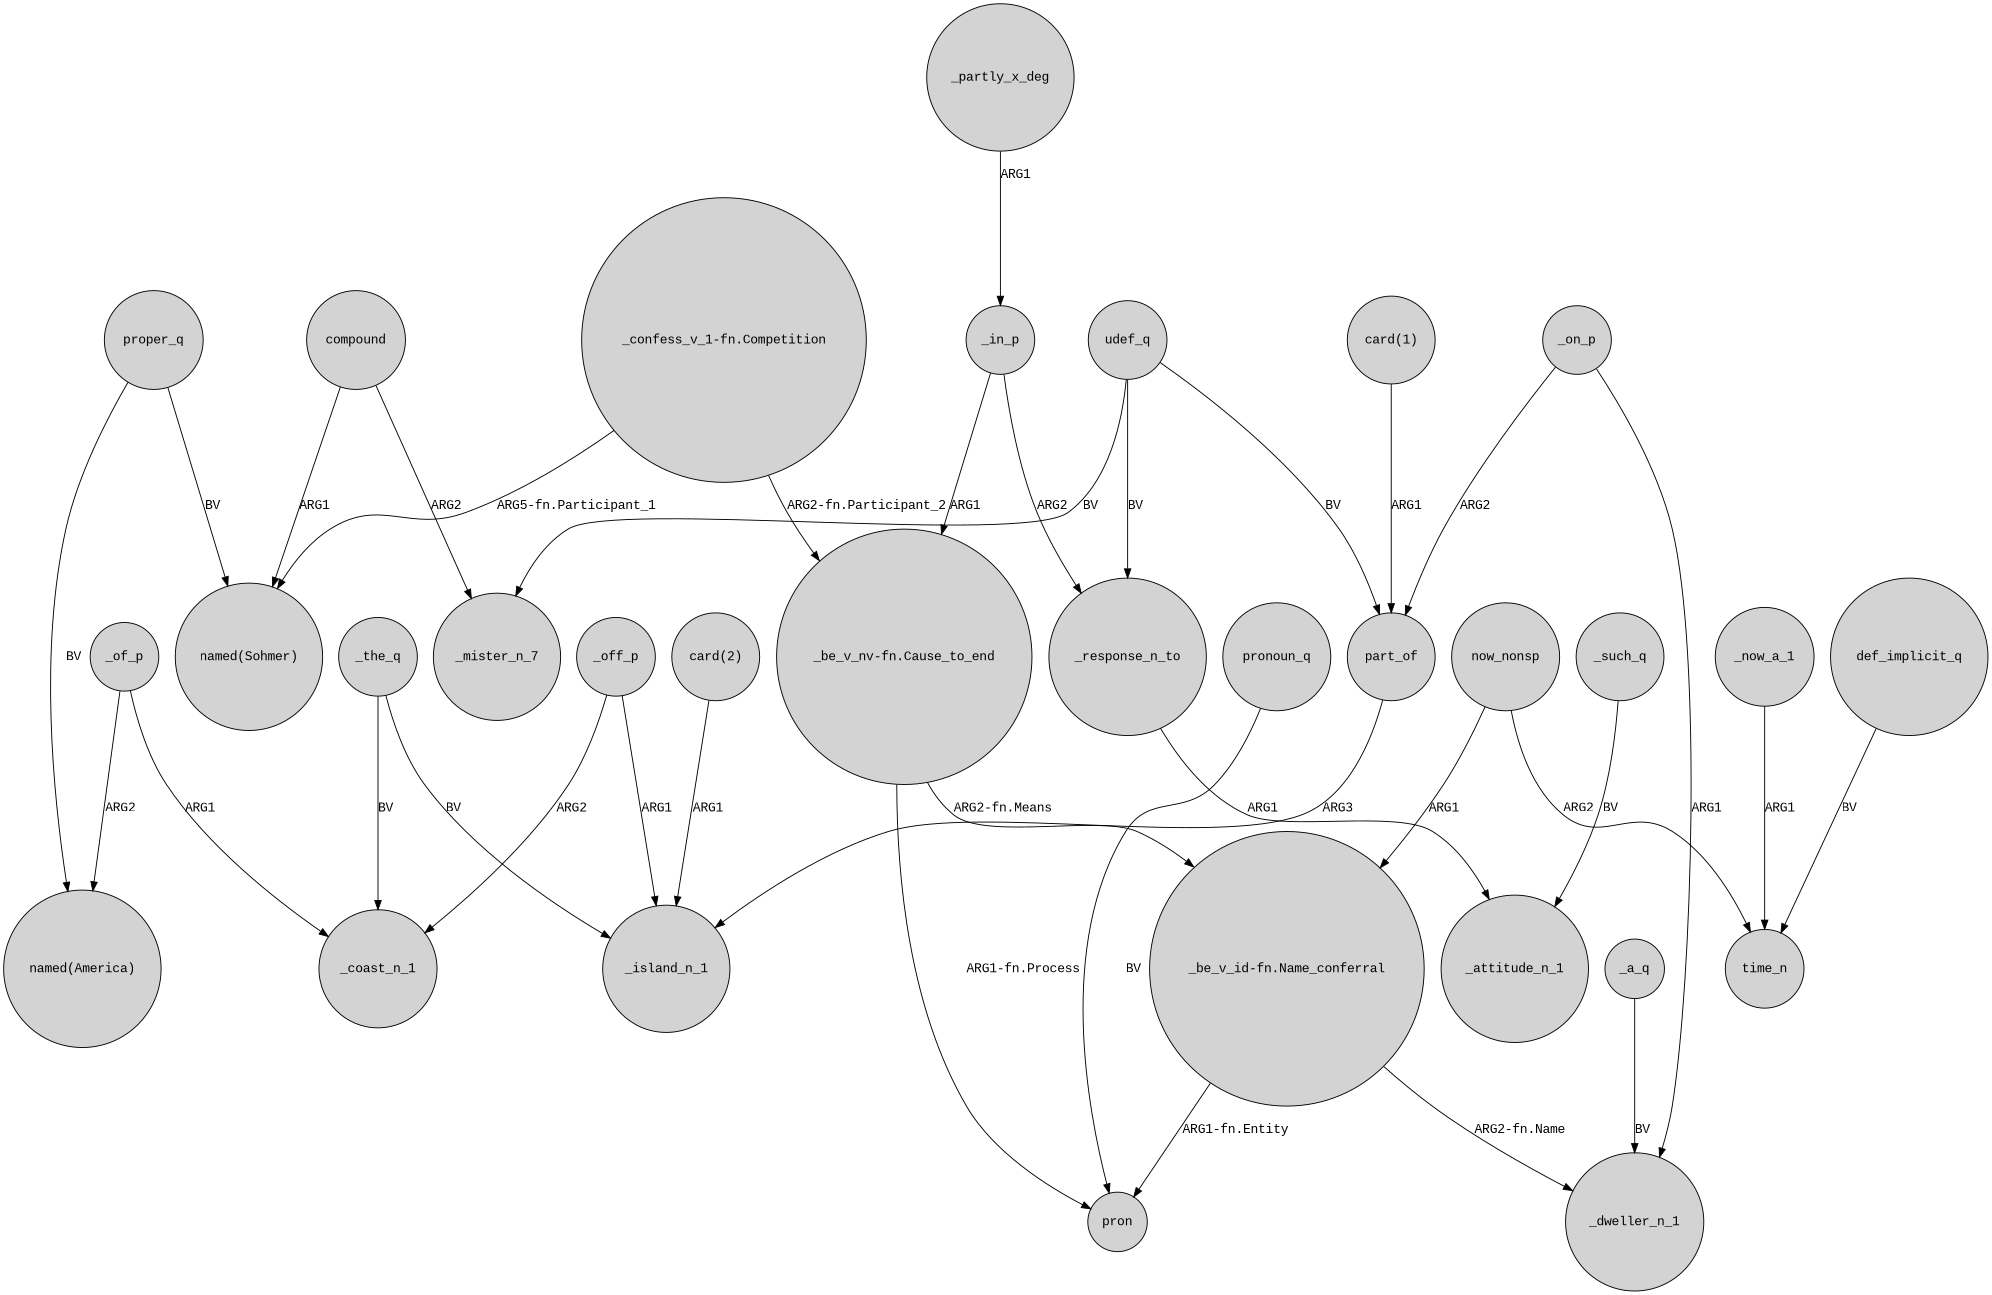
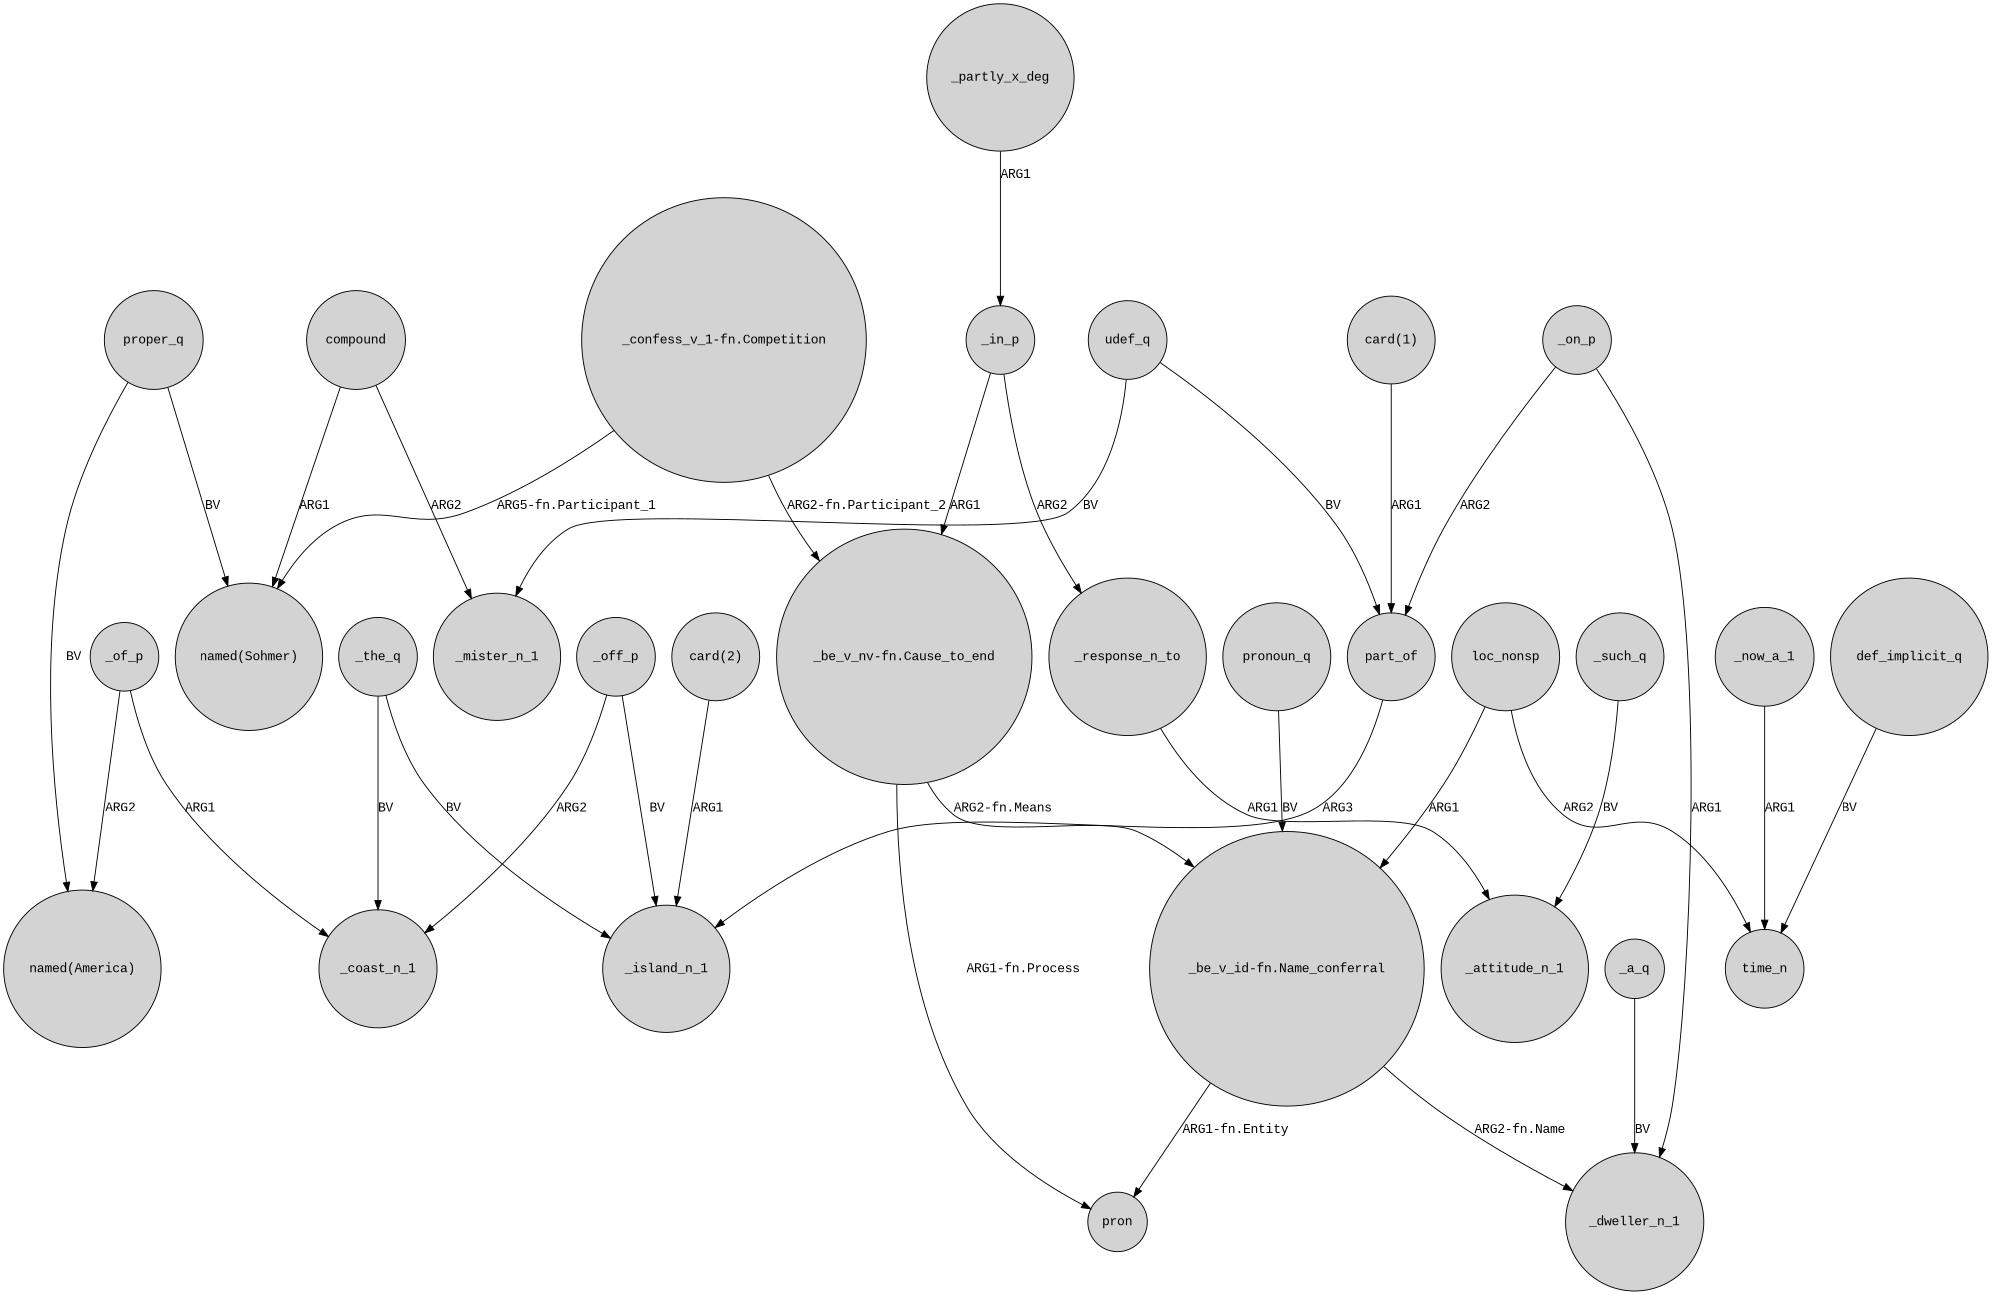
(1128, 474) -> none
(497, 657) -> (497, 657)
(1506, 657) -> (1506, 657)
(657, 808) -> (657, 808)
(1095, 910) -> (1280, 767)
